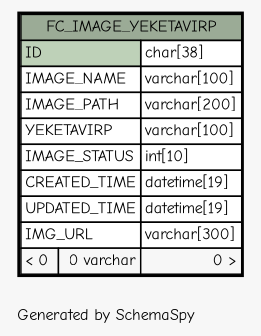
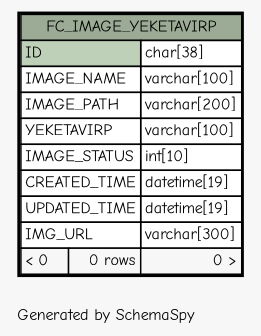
(102, 260) -> (113, 260)
